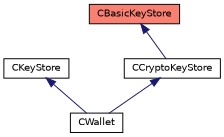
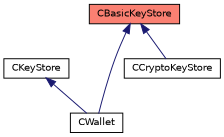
(130, 98) -> (110, 72)
